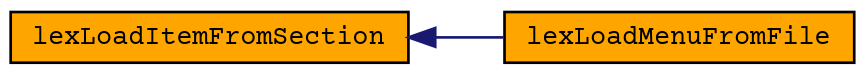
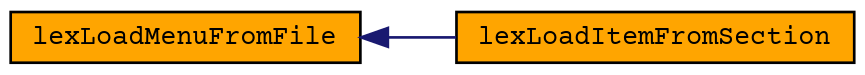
(470, 37) -> (422, 37)
